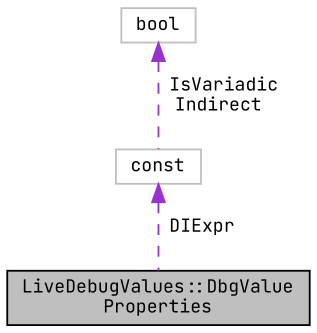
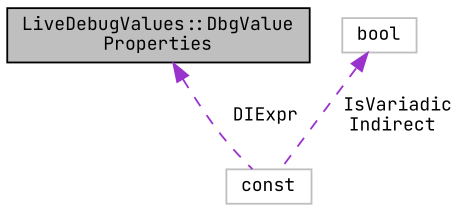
(158, 237) -> (215, 126)
